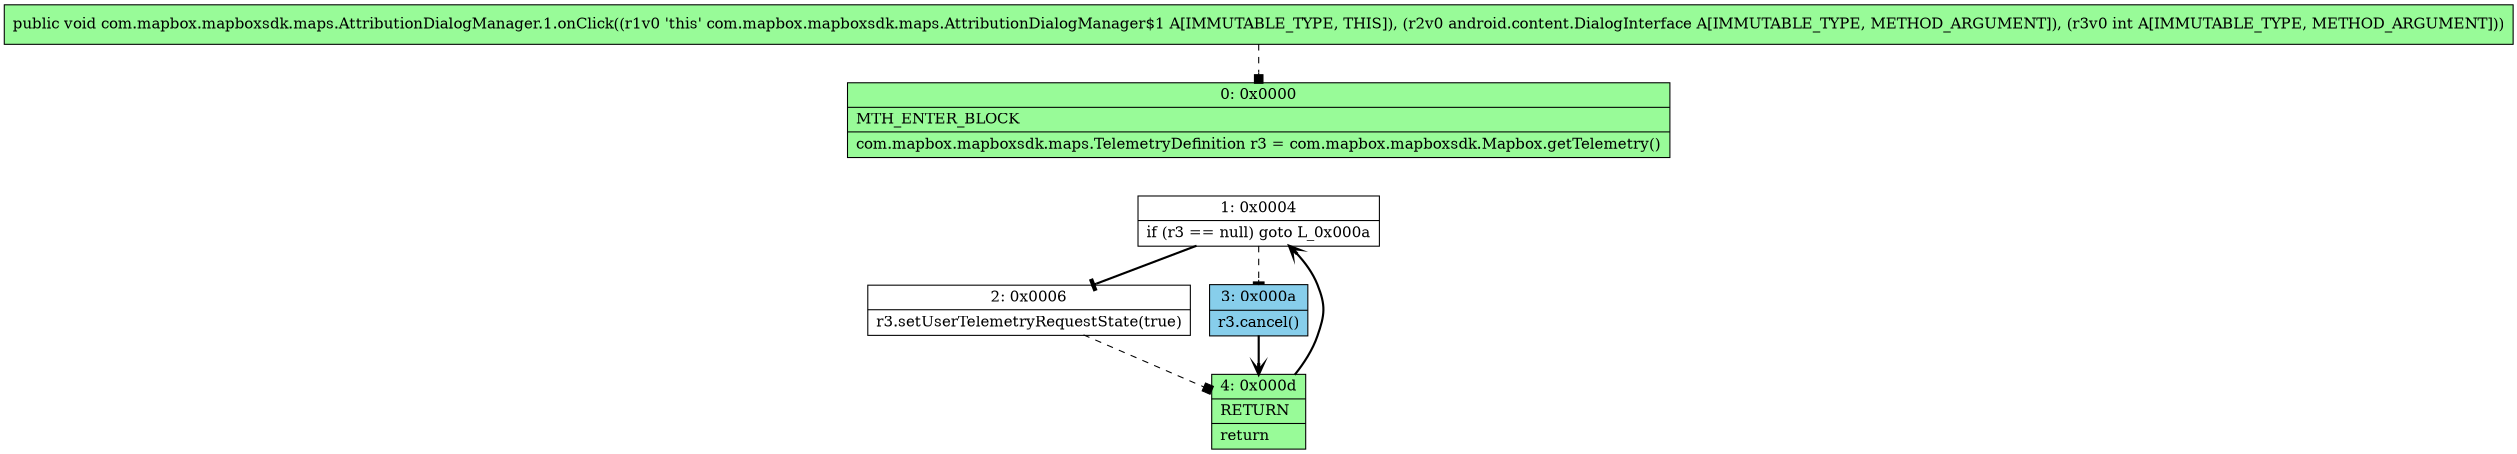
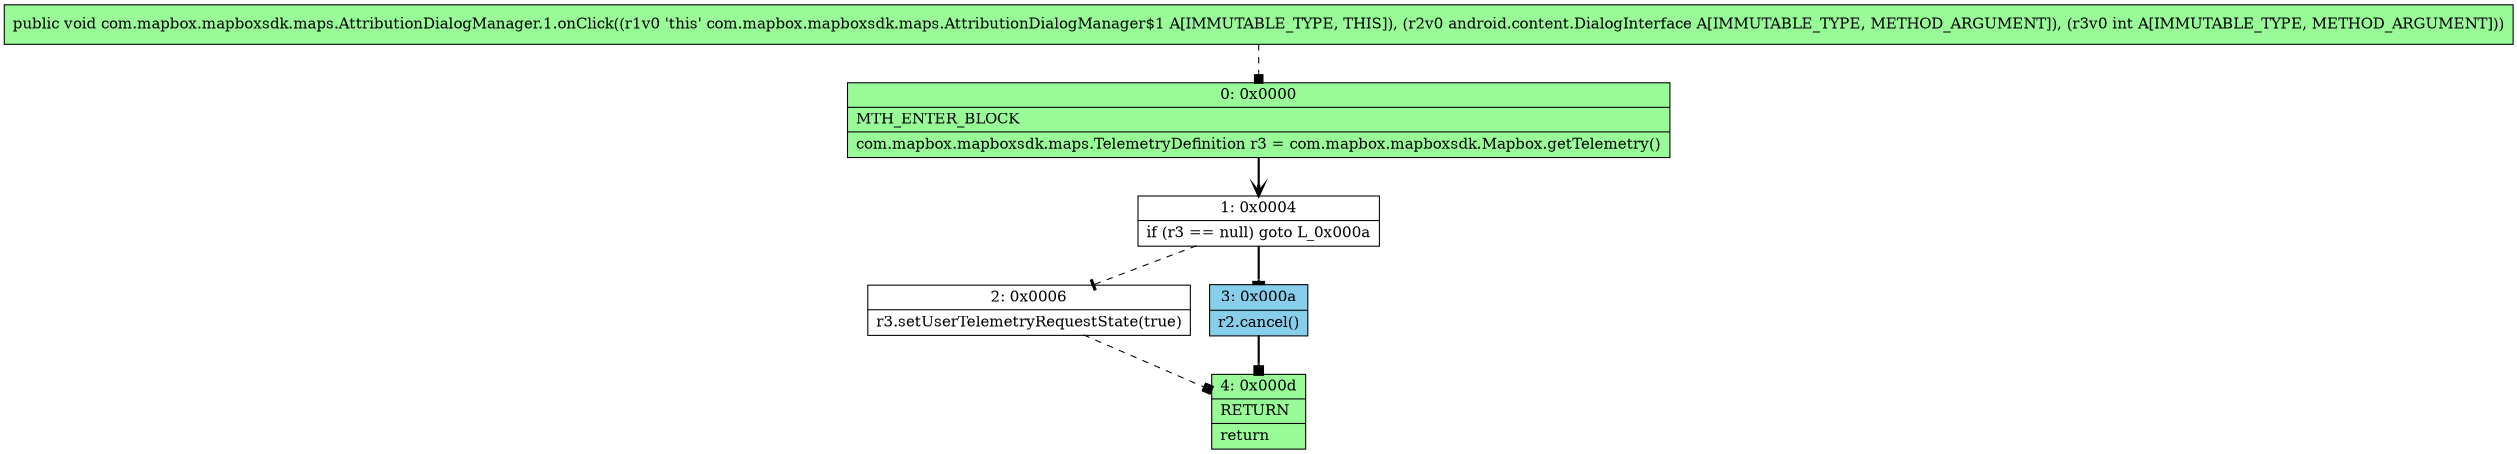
(1259, 263) -> (1259, 263)
(1146, 265) -> (1146, 265)
(1323, 314) -> (1259, 171)
(1259, 323) -> (1259, 323)
(1259, 350) -> (1259, 350)
